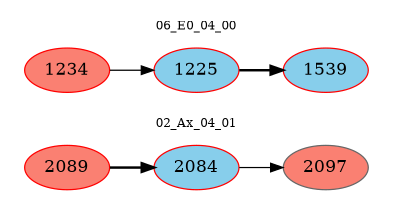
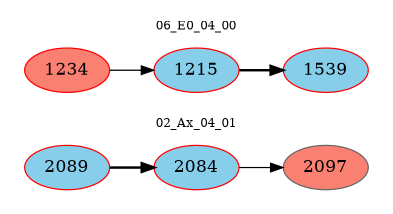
(196, 70) -> (196, 70)
(67, 168) -> (67, 168)
